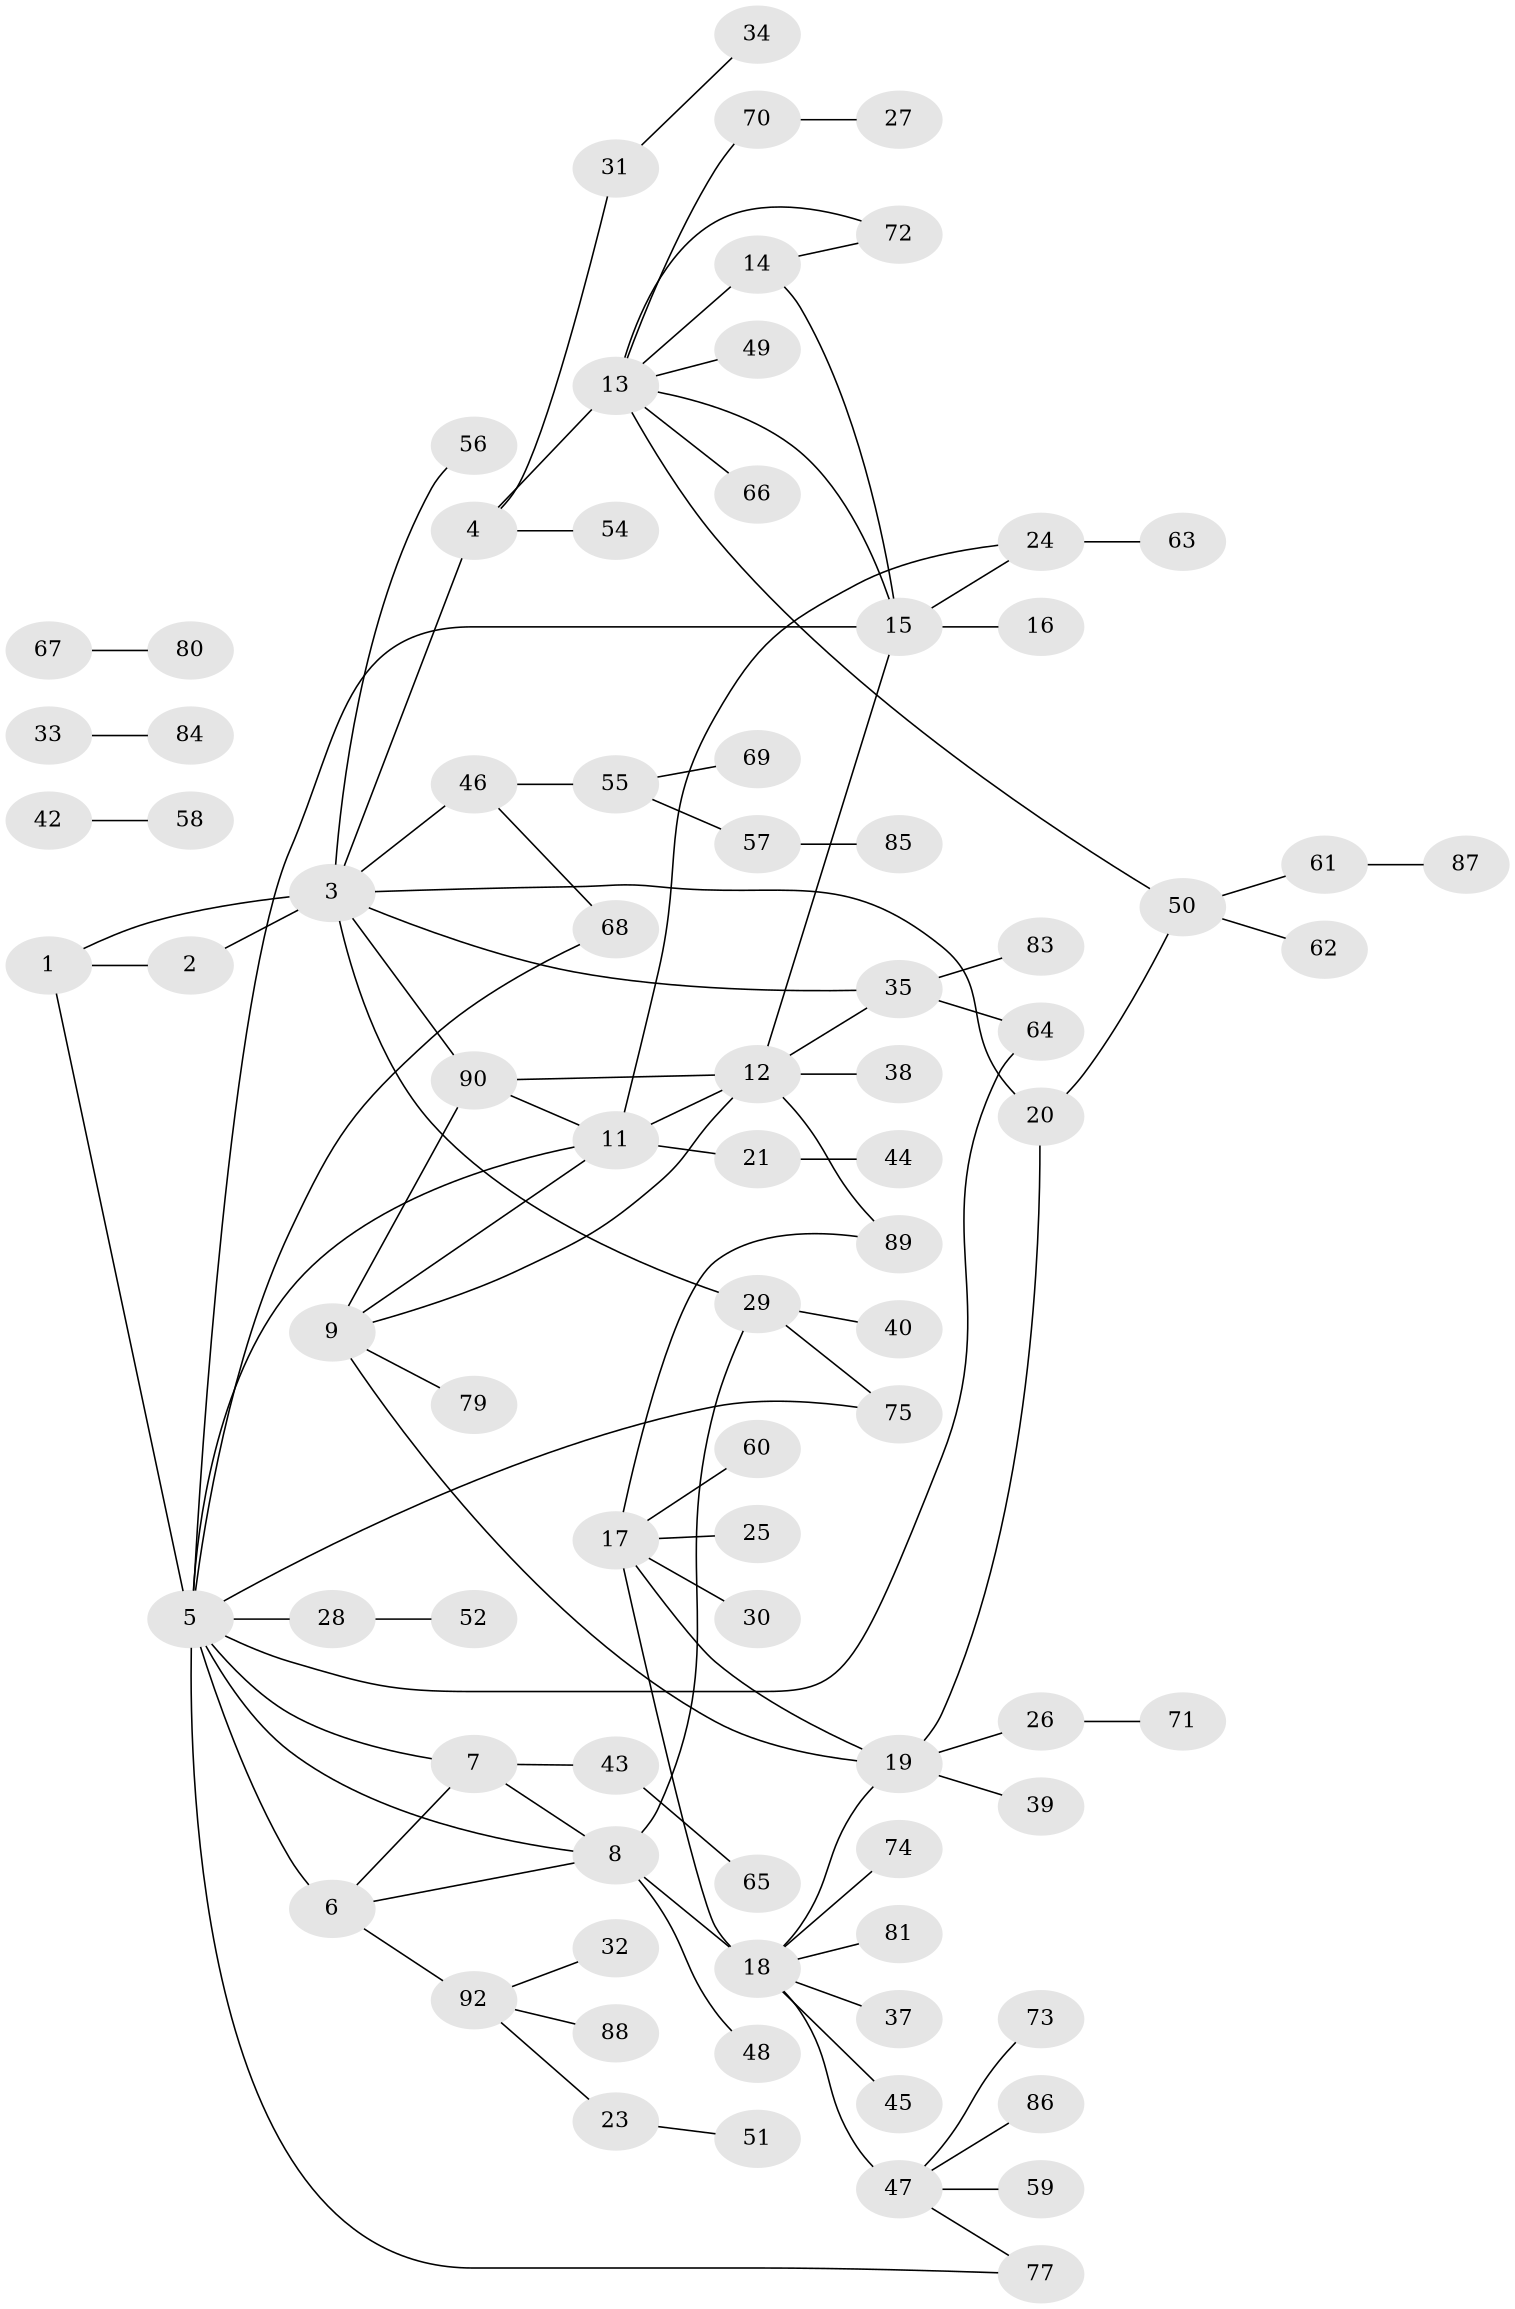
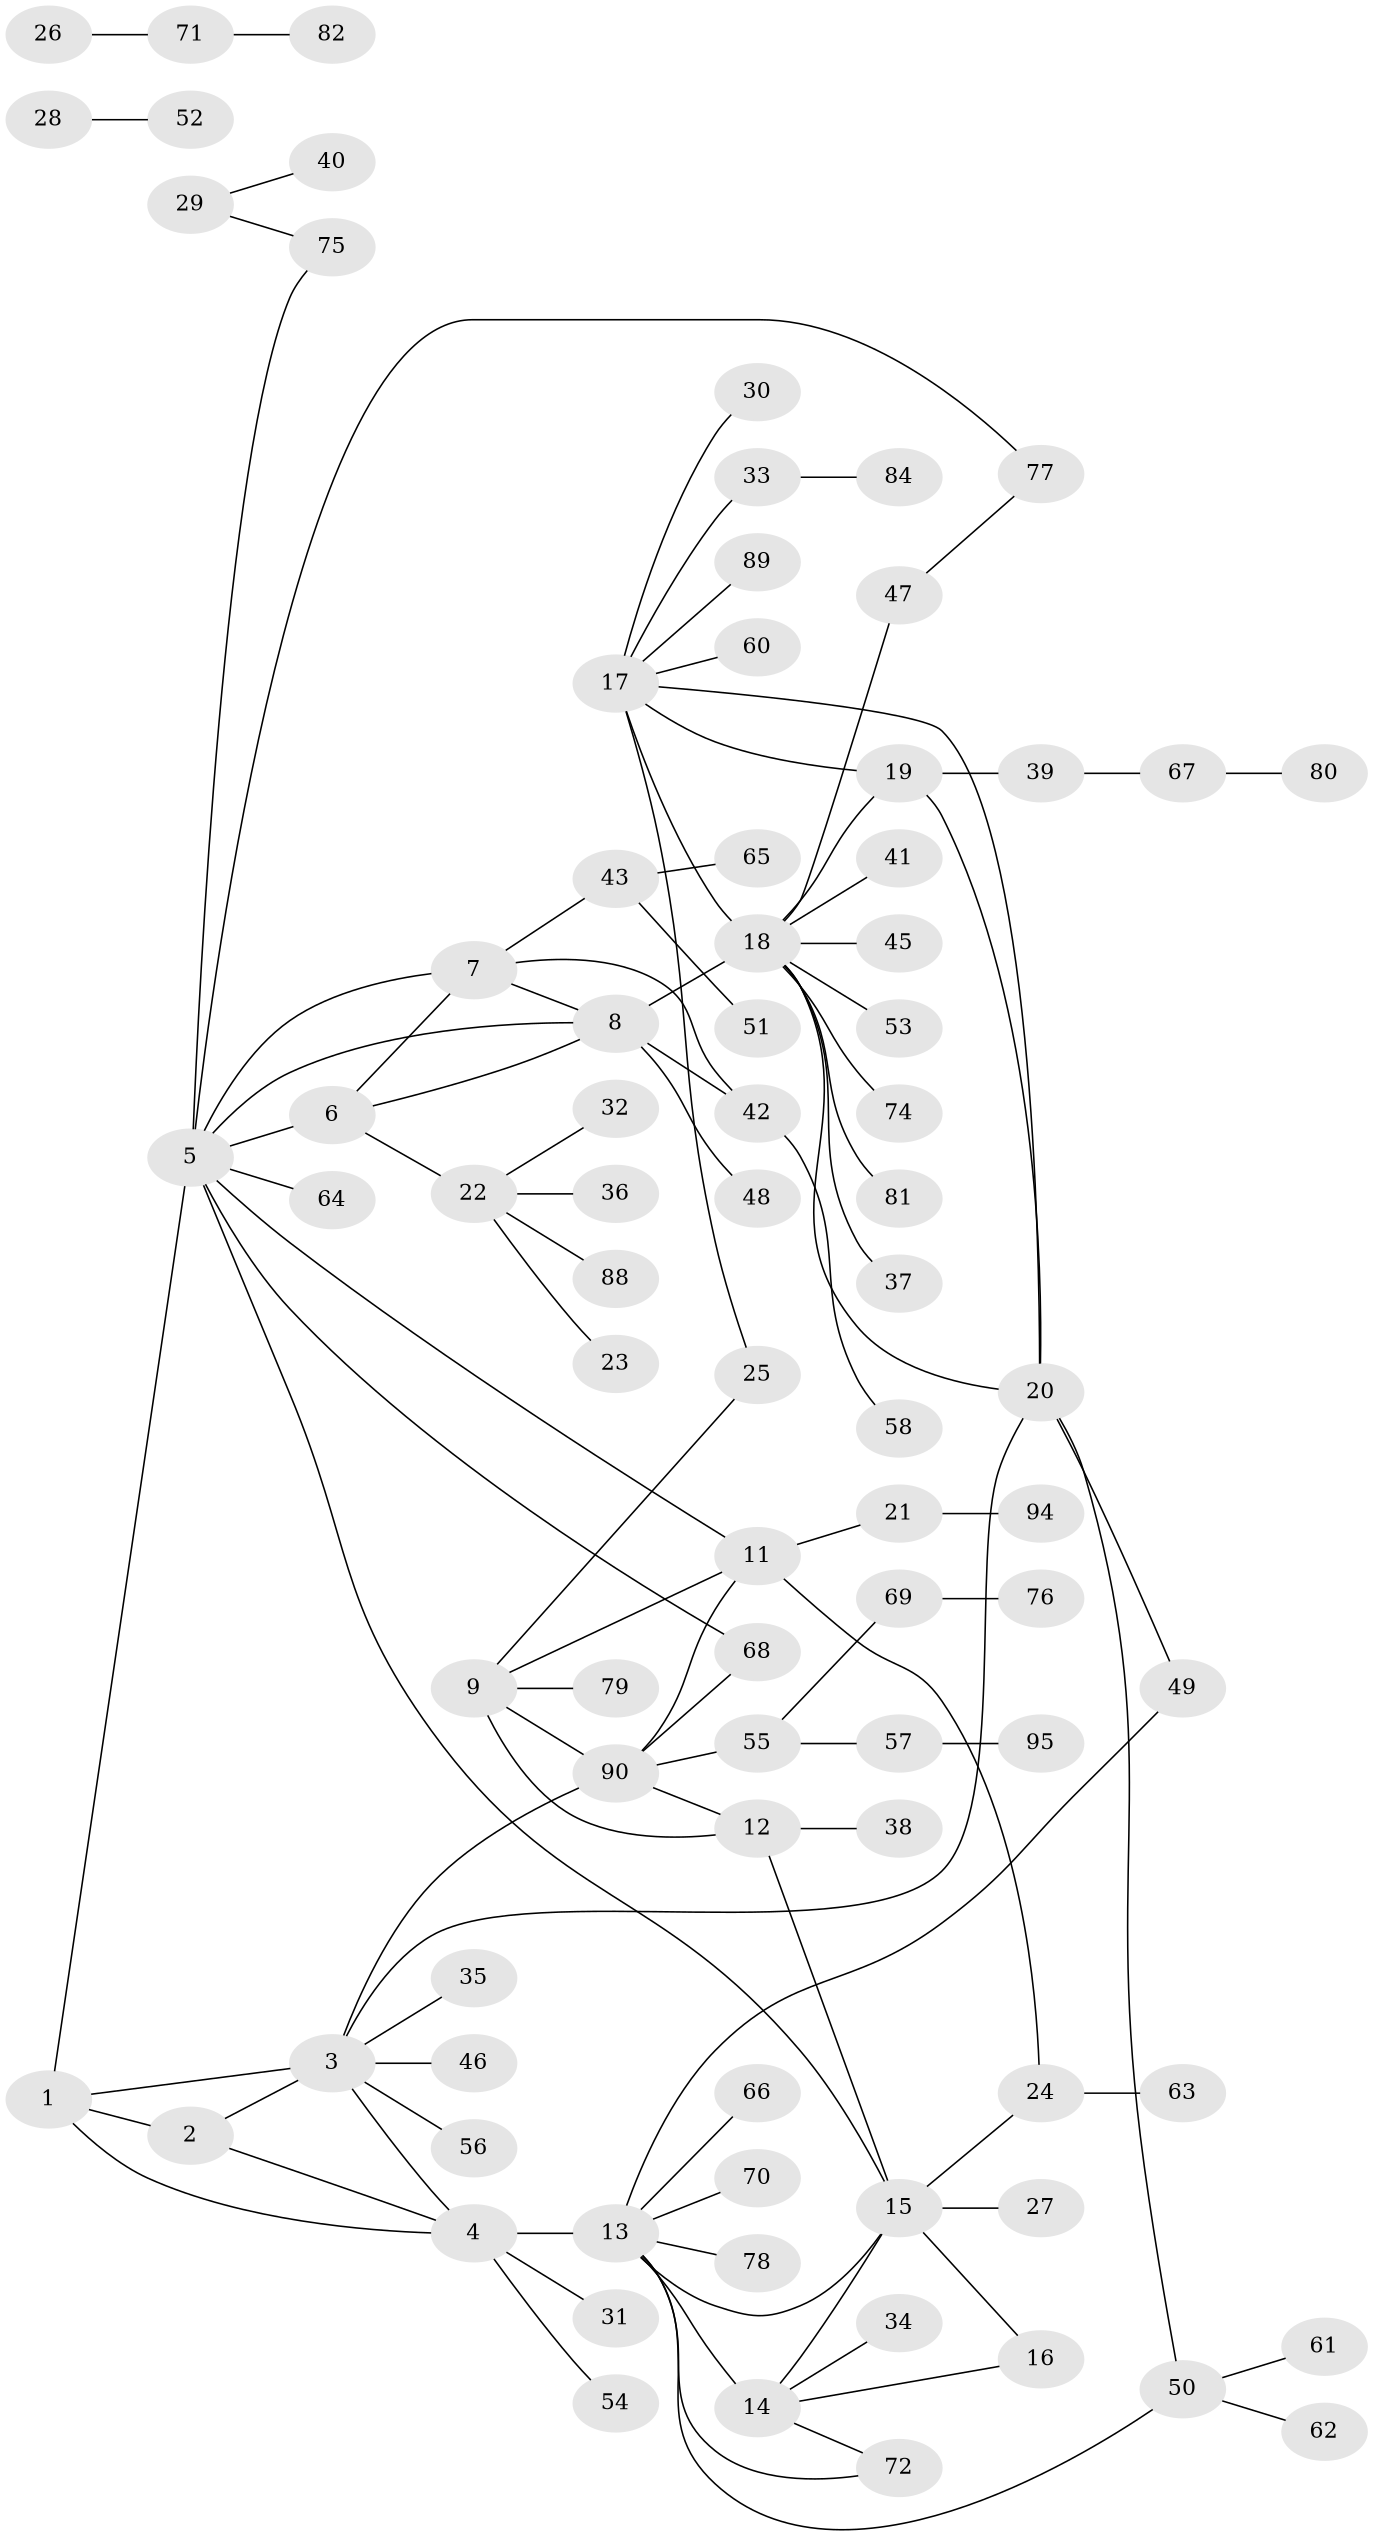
none -> (332, 35)
(687, 101) -> (828, 2366)
(829, 120) -> (970, 2208)
none -> (677, 576)
none -> (1112, 773)
(545, 784) -> (687, 1758)
(899, 844) -> (1041, 1743)
(545, 857) -> (687, 1713)
none -> (899, 858)
(1466, 865) -> none
none -> (1004, 898)
(1041, 947) -> none
none -> (653, 979)
(966, 1009) -> none
none -> (899, 1028)
(828, 1032) -> none
(687, 1107) -> none
(823, 1149) -> none
(899, 1159) -> (1041, 1514)
(472, 1162) -> none
none -> (616, 1194)
none -> (815, 1225)
none -> (1116, 1539)
(697, 1597) -> (677, 1062)
none -> (1041, 1599)
(567, 1612) -> (616, 1532)
(262, 1619) -> none
(970, 1743) -> none
(474, 2000) -> (474, 1194)
(1041, 2019) -> none
(1041, 2104) -> none
(687, 2130) -> (688, 957)
none -> (333, 2184)
(1041, 2189) -> none
none -> (241, 2209)
none -> (758, 2263)
none -> (899, 2384)
